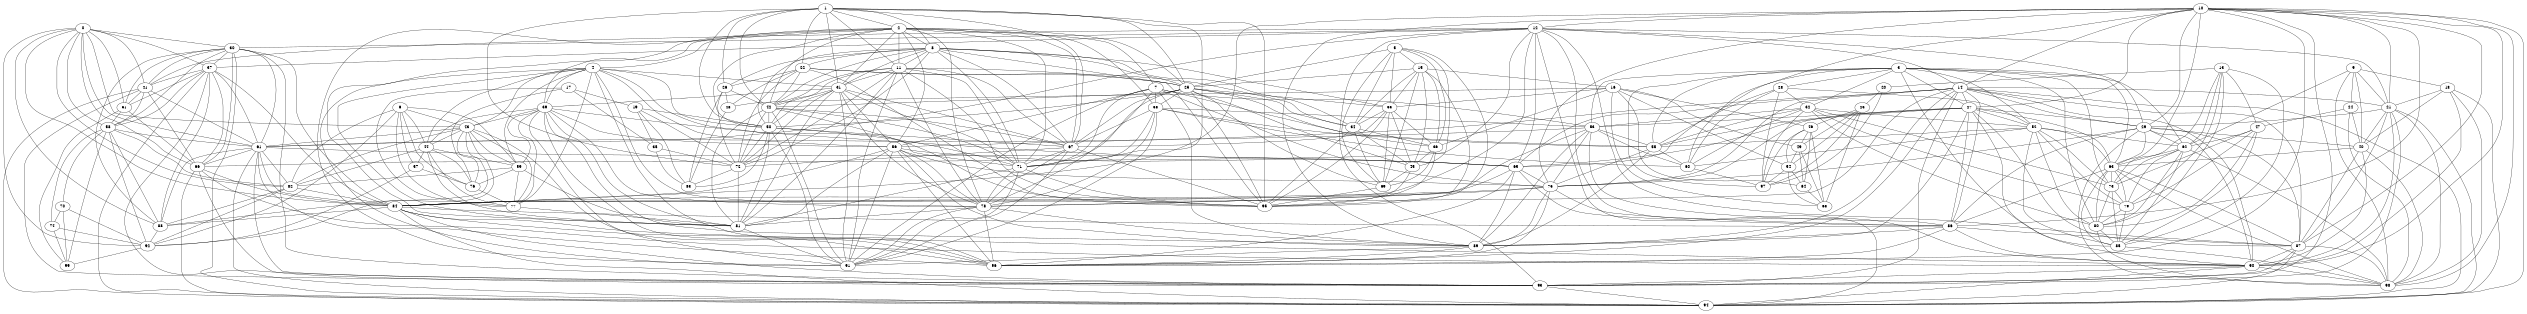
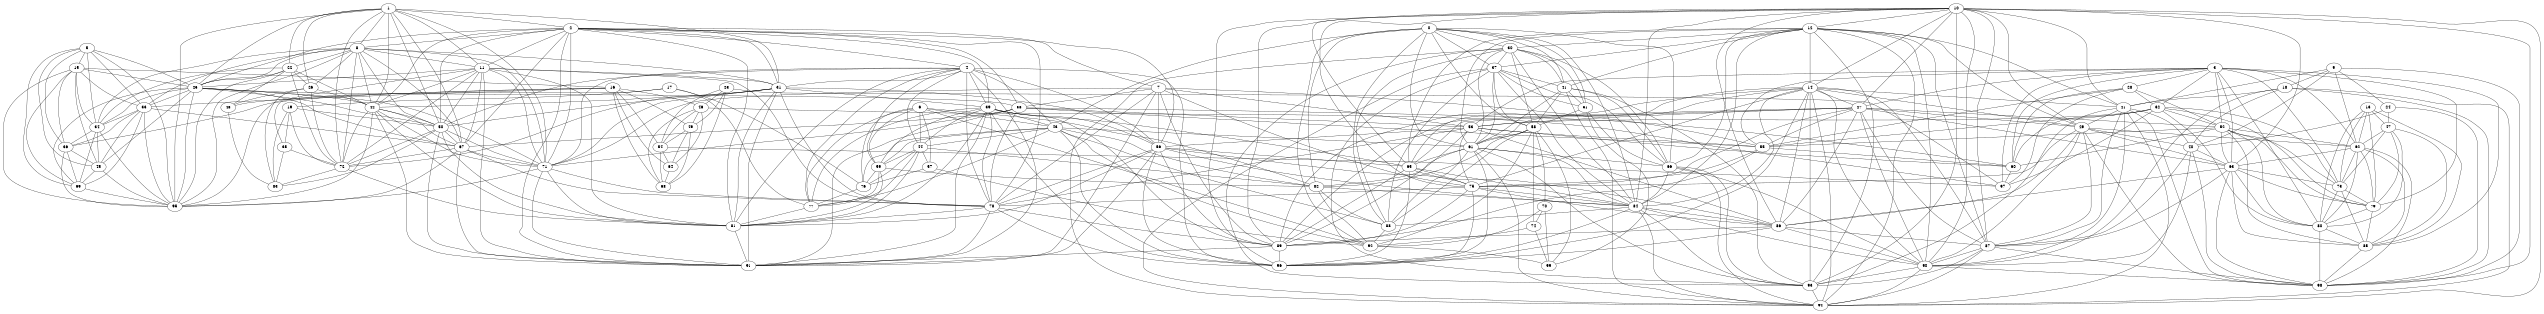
(1884, 88) -> none
none -> (2413, 89)
(960, 119) -> none
(1298, 120) -> none
